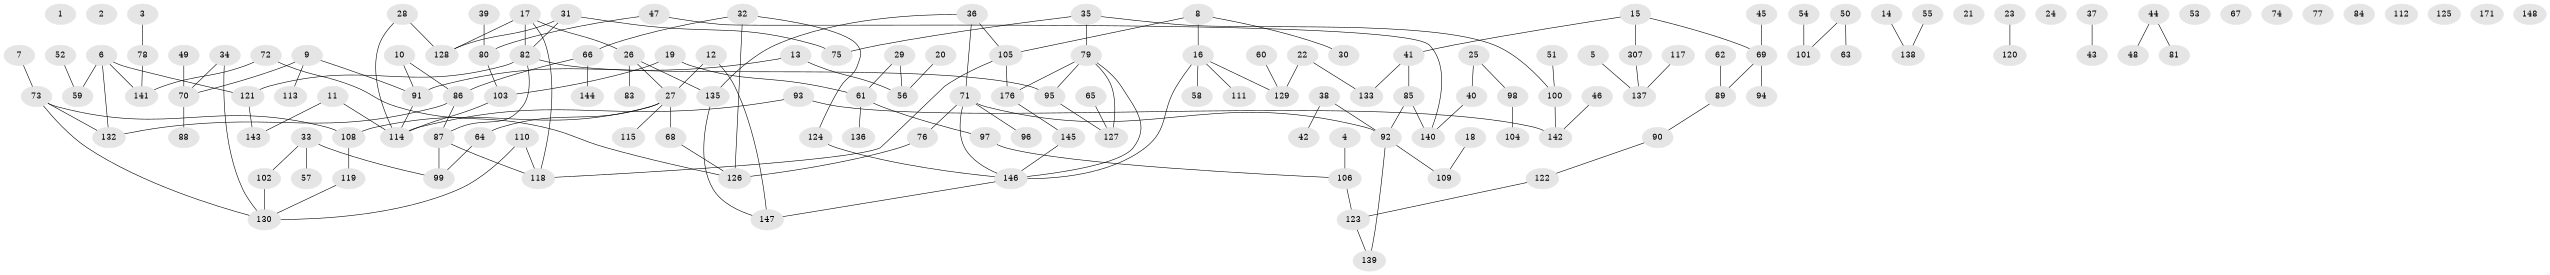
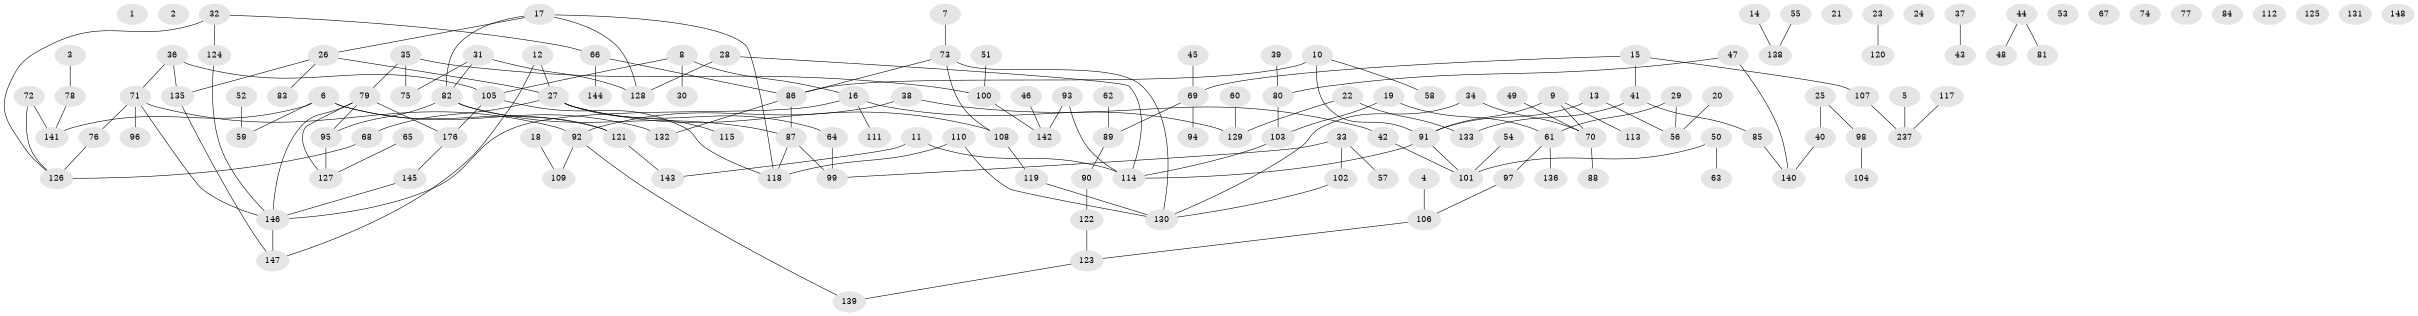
(2487, 14) -> (2355, 14)
(1635, 55) -> (1863, 96)
(1198, 76) -> (1375, 74)
(1639, 96) -> (1905, 138)
(73, 117) -> (868, 76)
(1397, 117) -> none
none -> (1424, 158)
none -> (1445, 158)
